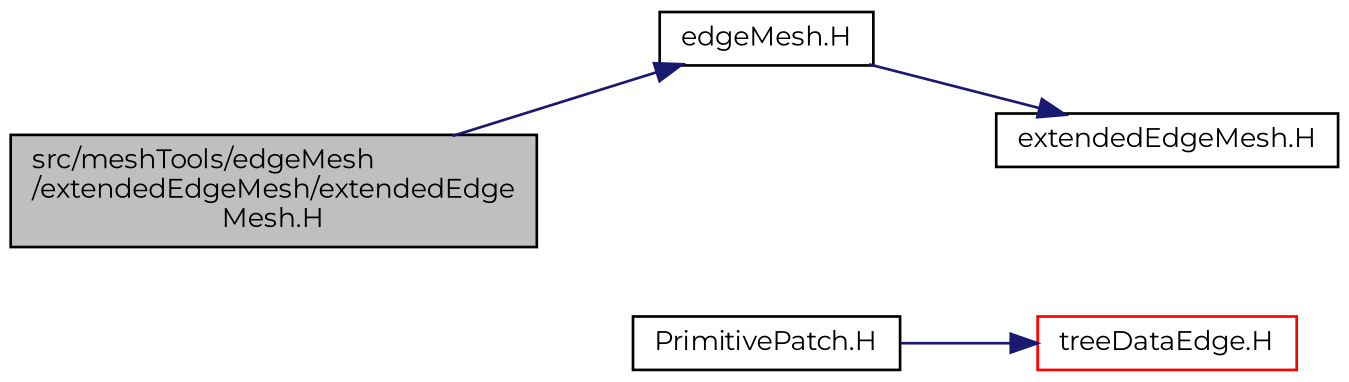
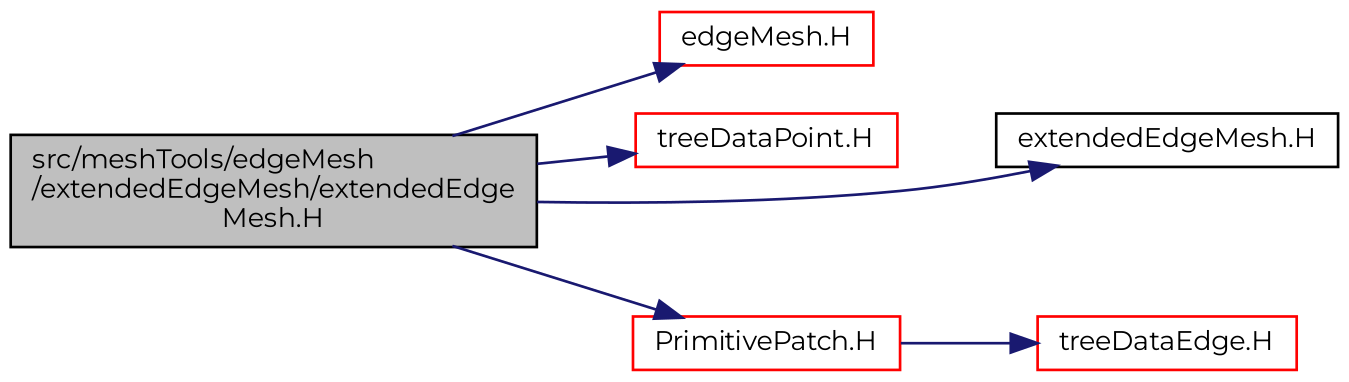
(767, 39) -> (767, 39)
(954, 86) -> (785, 199)
none -> (767, 140)
none -> (554, 278)
(767, 343) -> (767, 343)
